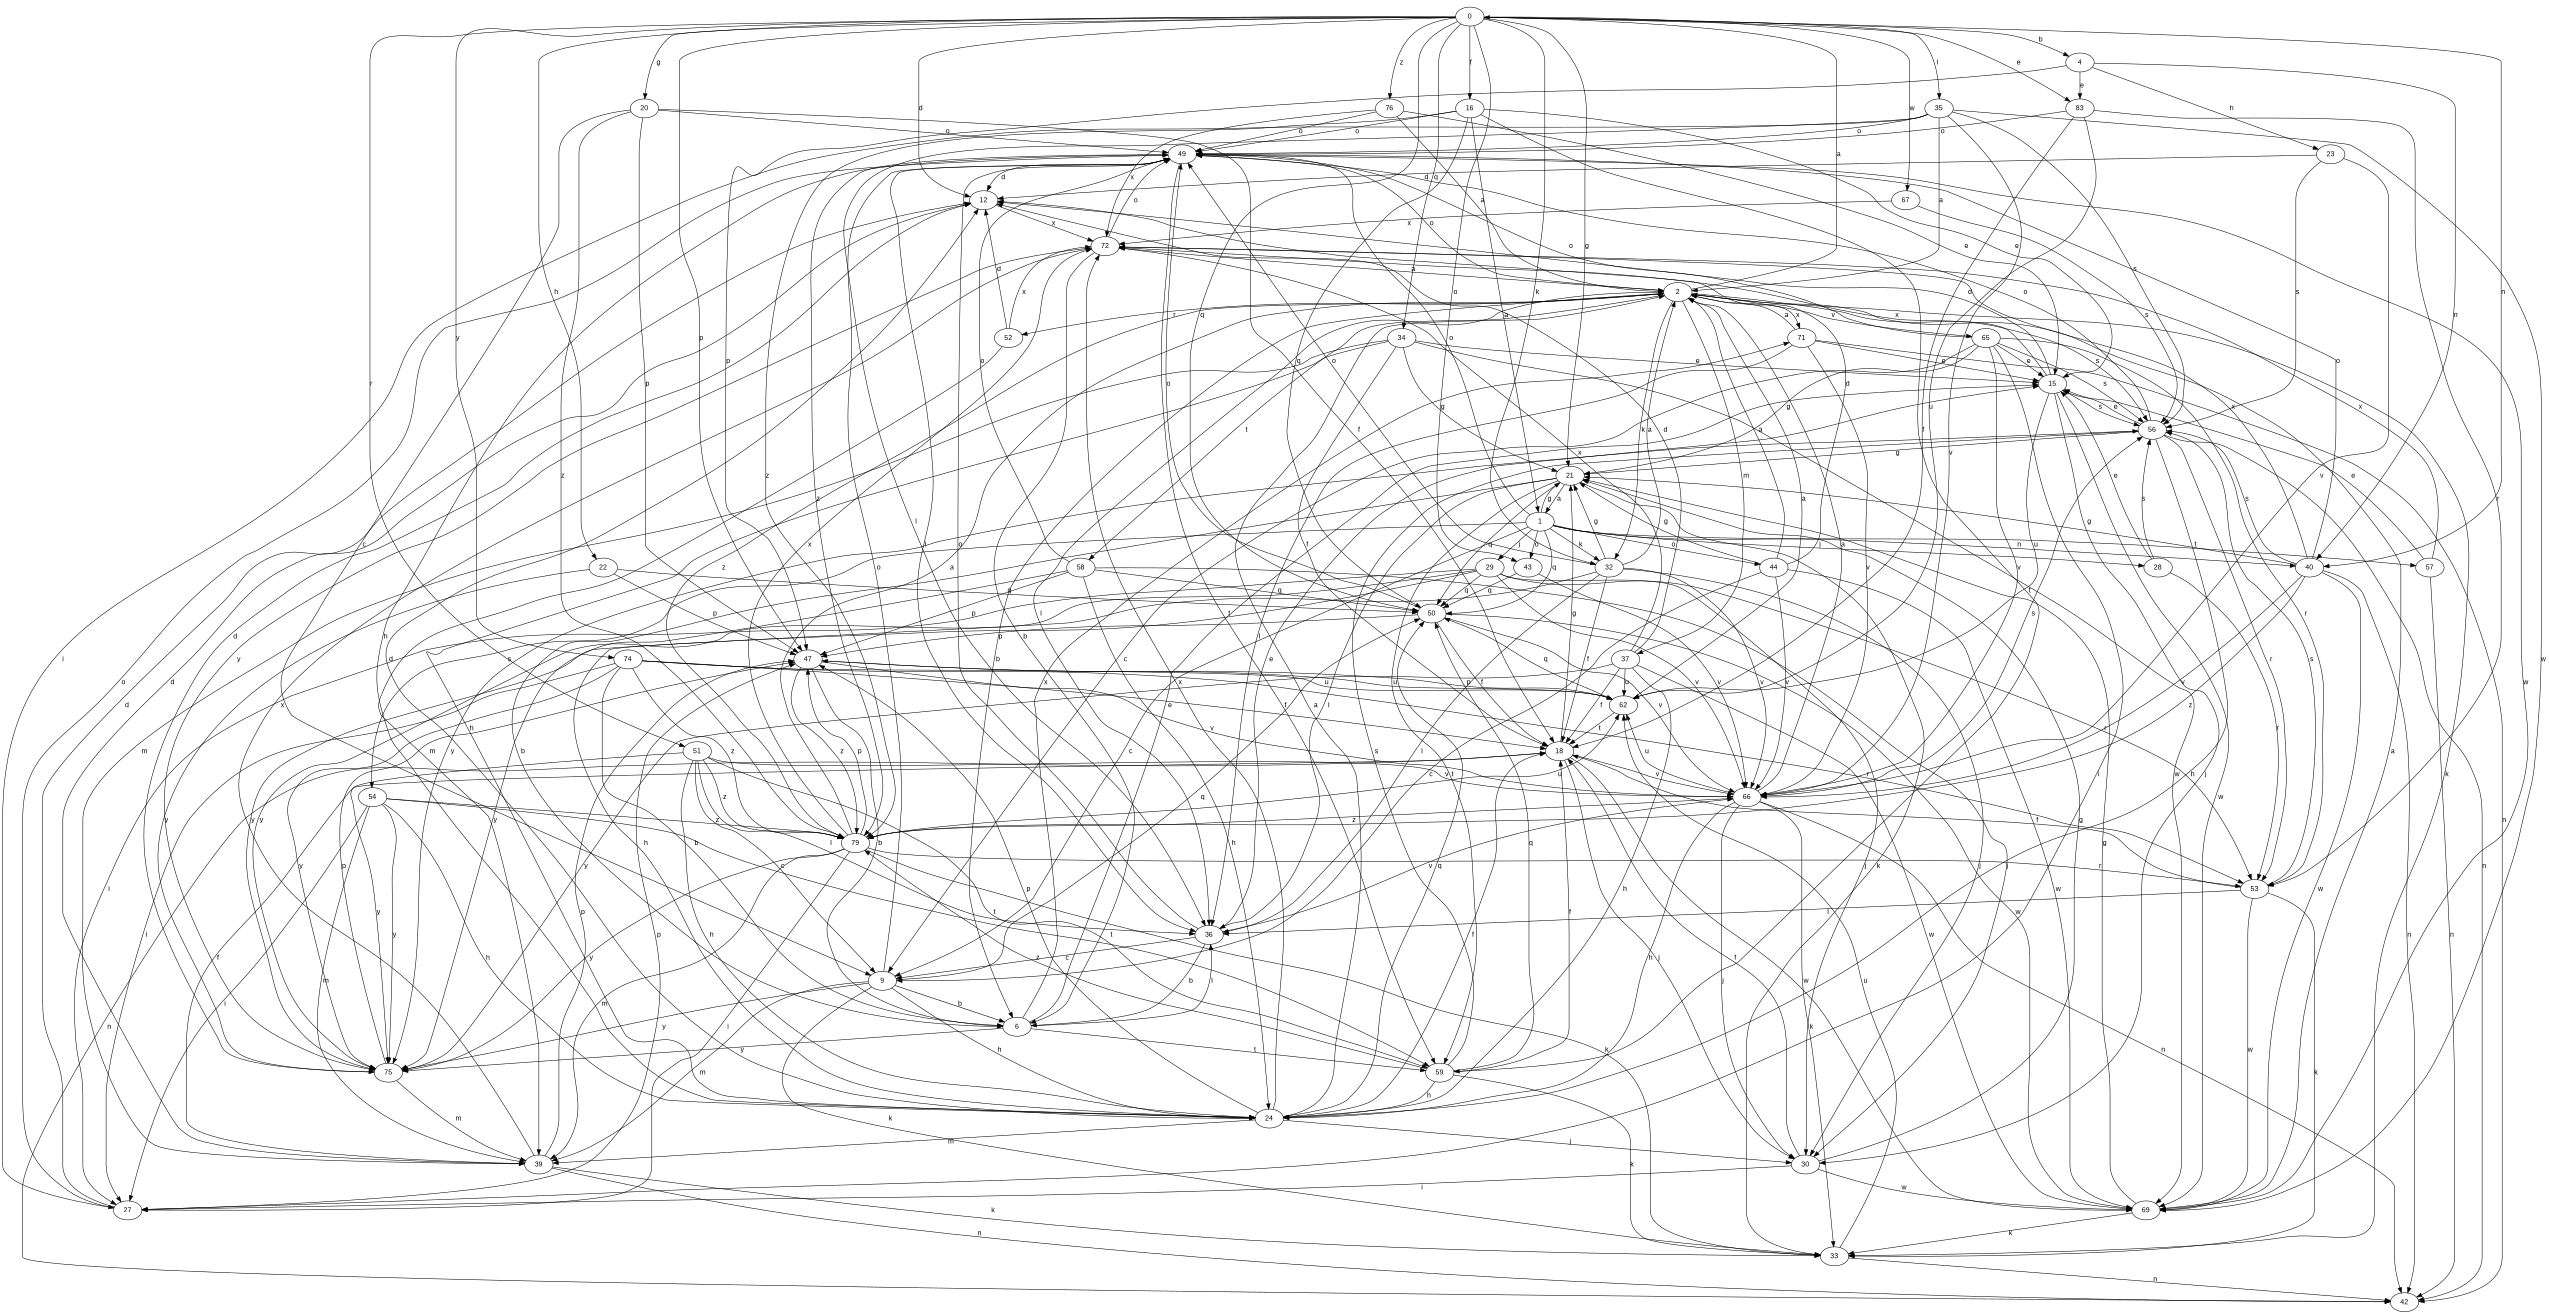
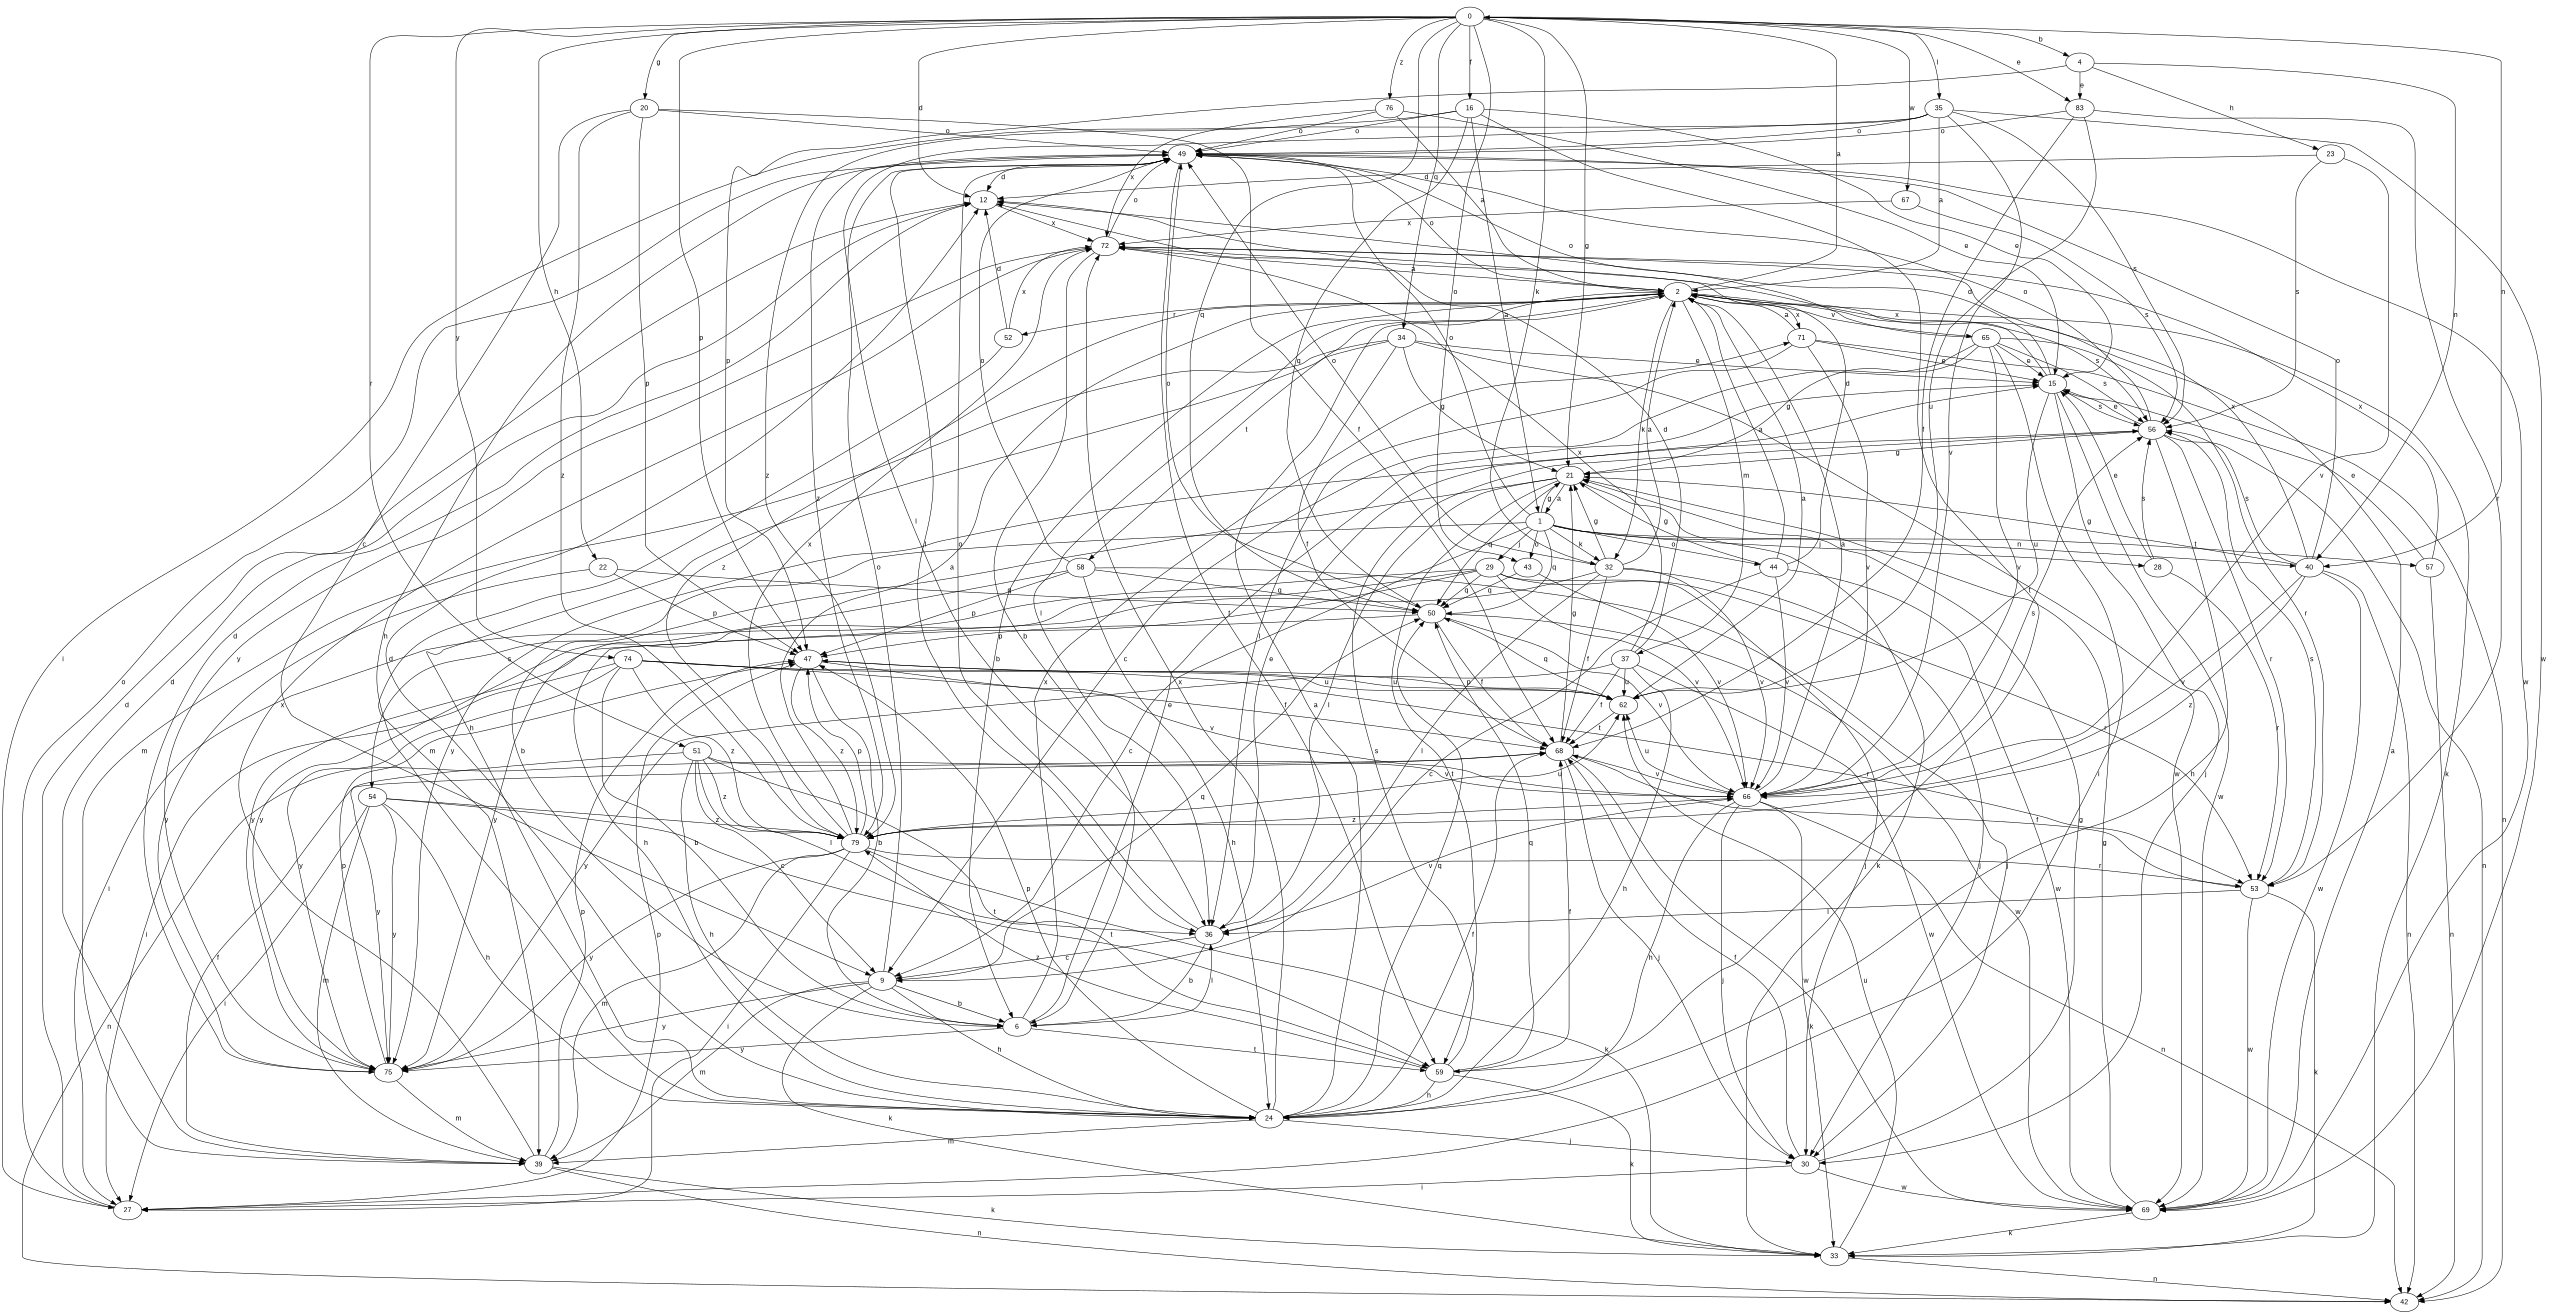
(1560, 751) -> (1560, 751)
